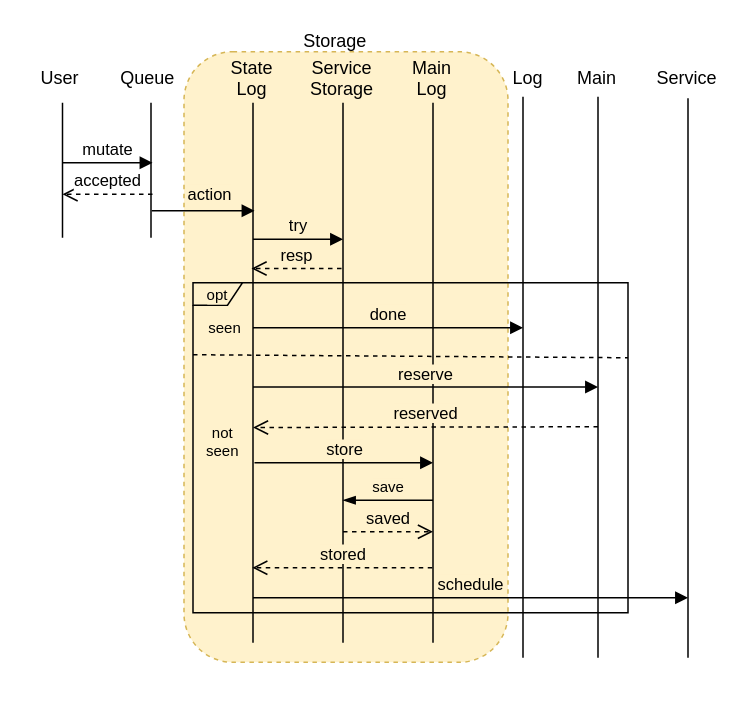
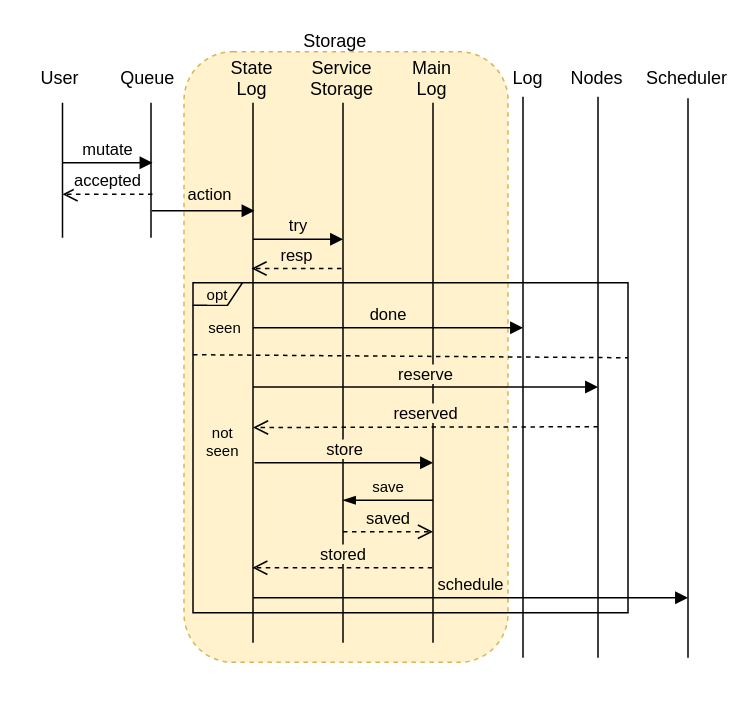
(596, 78) -> (596, 78)
(686, 78) -> (686, 78)
